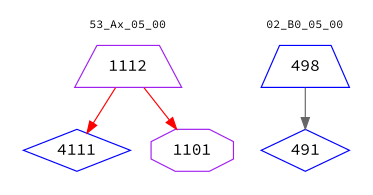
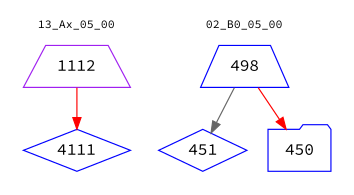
(128, 25) -> (77, 25)
(192, 150) -> none
none -> (299, 150)
(305, 150) -> (203, 150)
